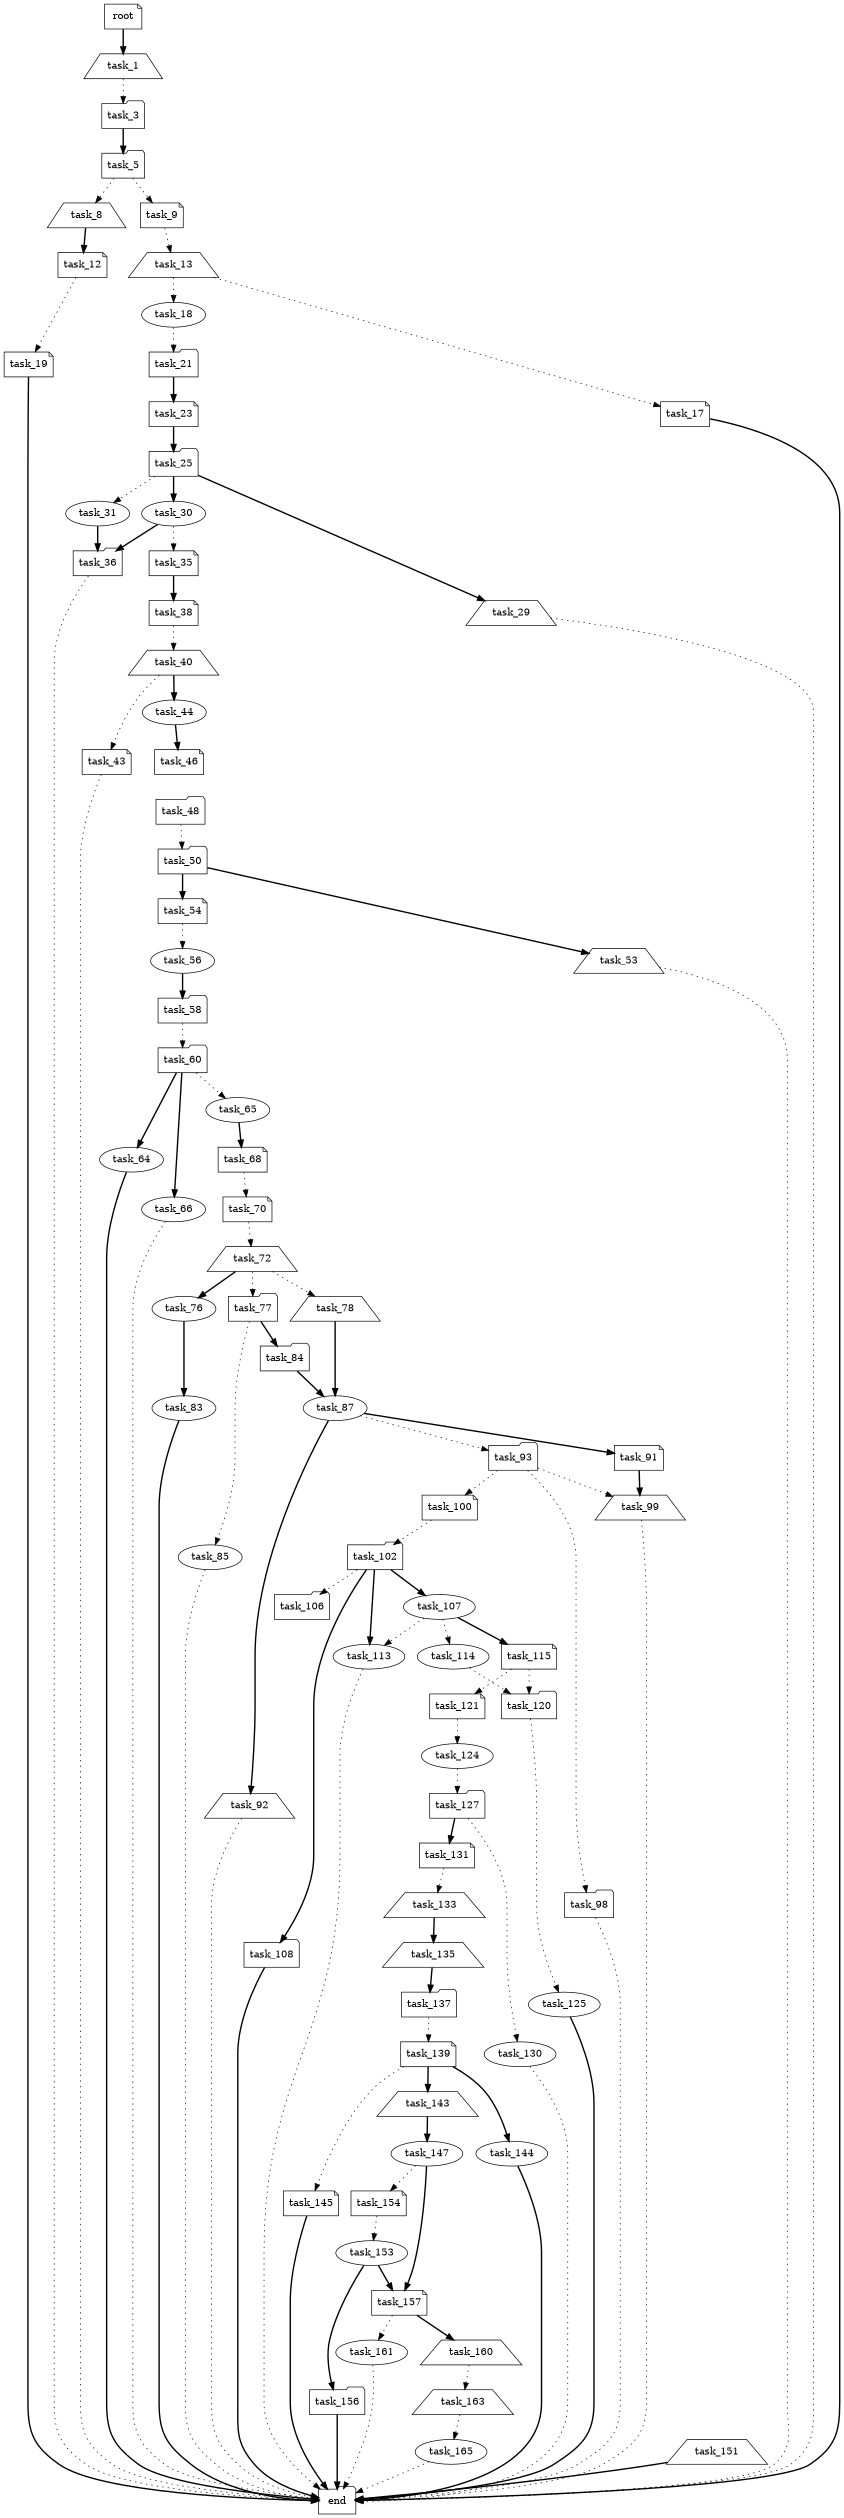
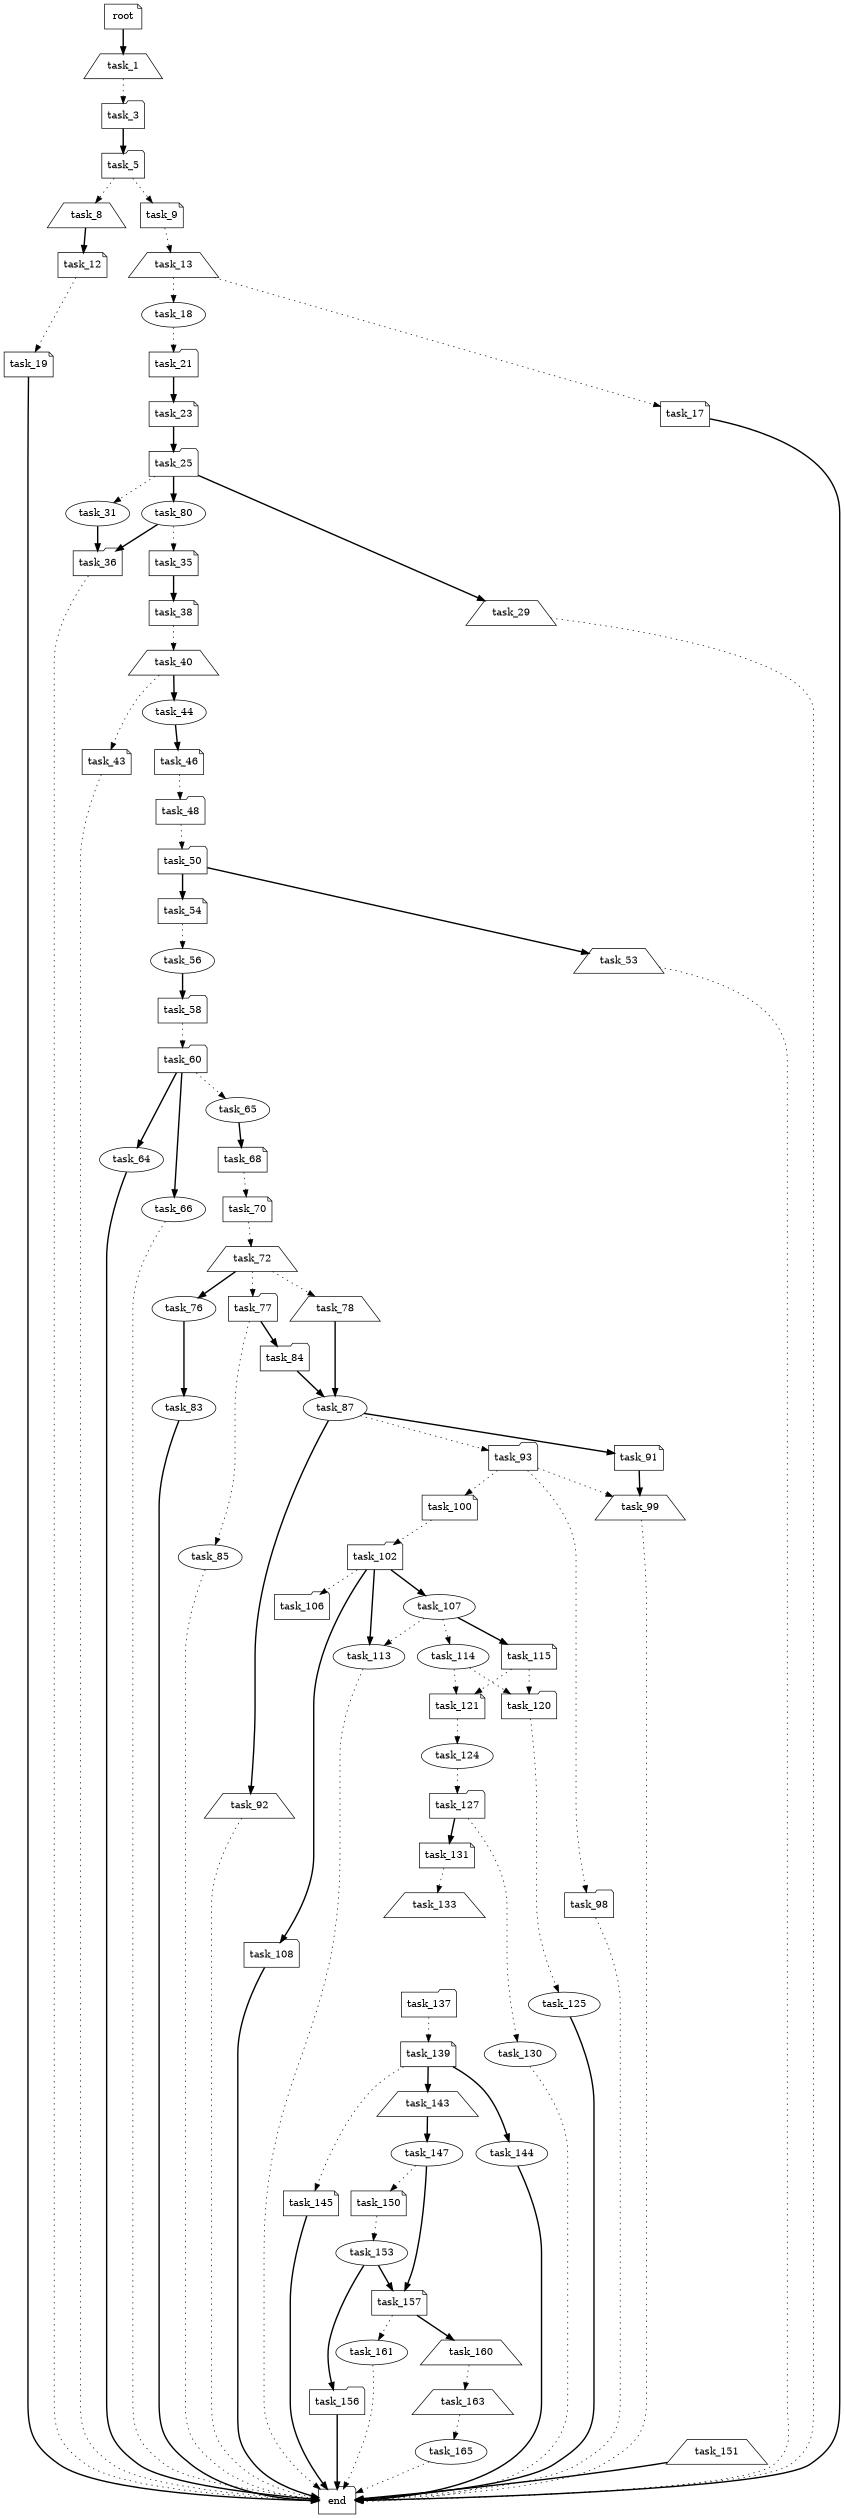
(174, 514) -> (174, 514)
none -> (180, 784)
none -> (455, 1678)
(433, 1955) -> none
(379, 2203) -> (379, 2203)
